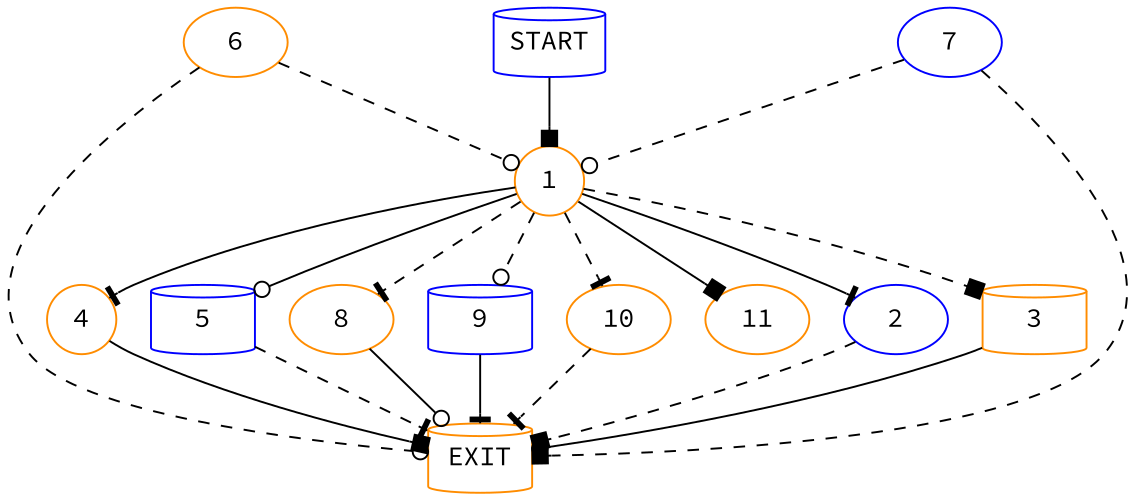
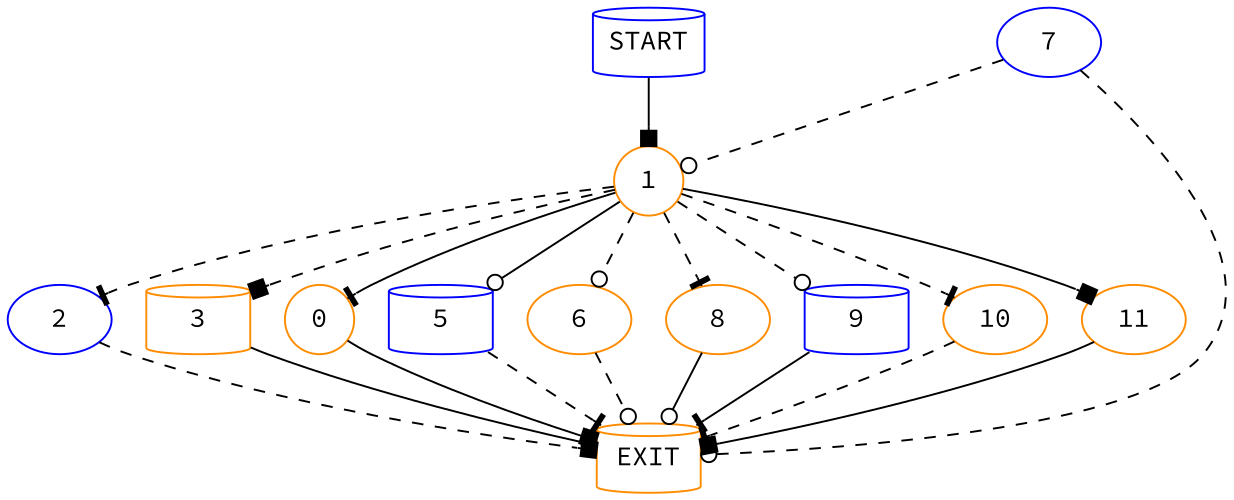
(391, 111) -> (618, 242)
(715, 241) -> (358, 227)
(82, 320) -> (320, 320)
none -> (909, 401)
(1002, 406) -> (1132, 395)
